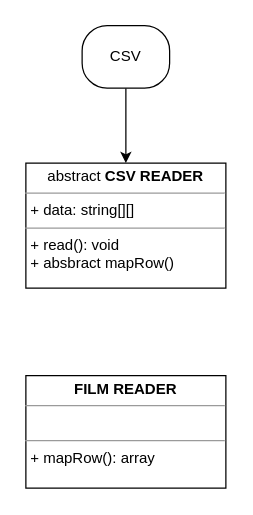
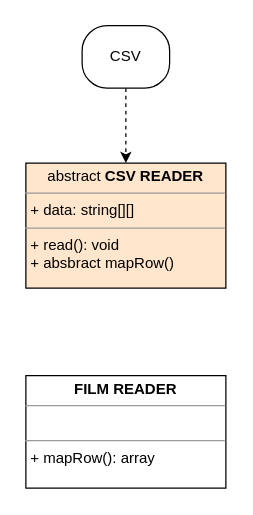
(126, 122) -> (126, 122)
(126, 226) -> (126, 226)
